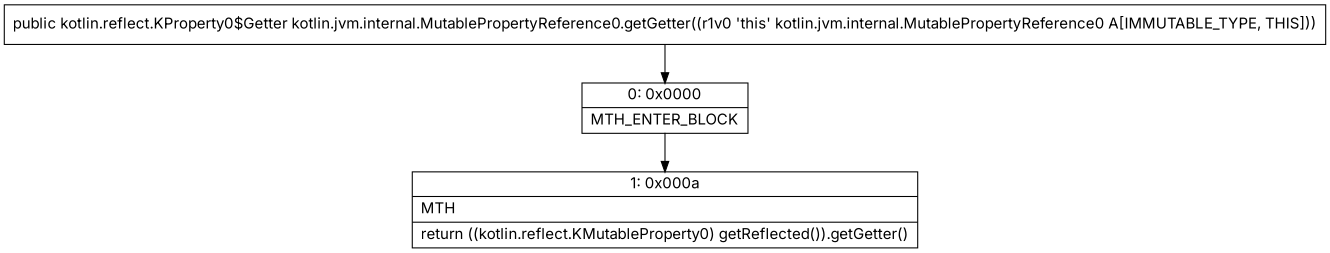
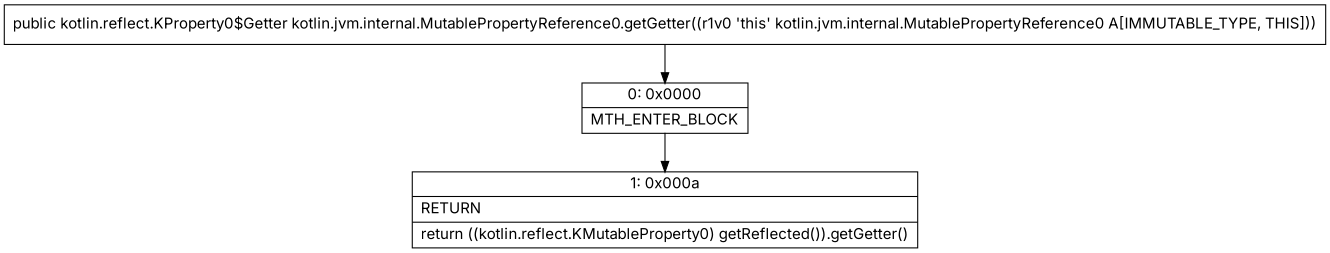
(439, 209) -> (451, 209)
